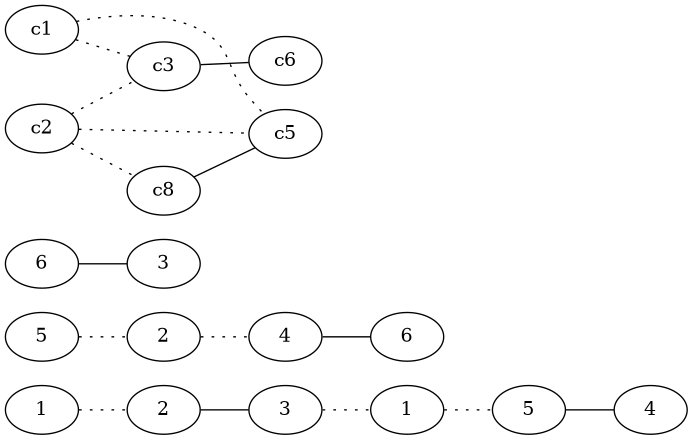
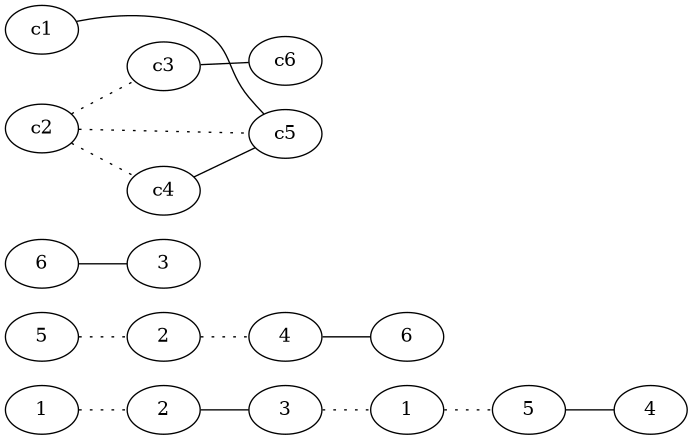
(192, 26) -> (192, 26)
(103, 48) -> none
(164, 191) -> (164, 191)
